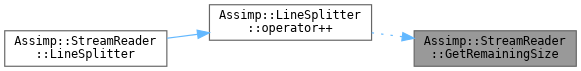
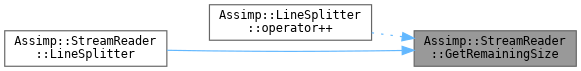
(182, 36) -> (285, 51)
